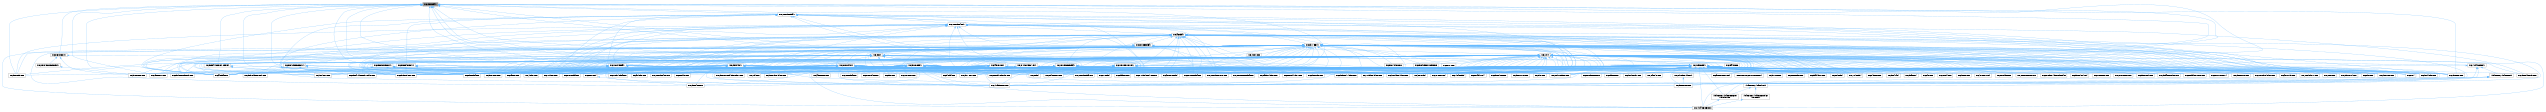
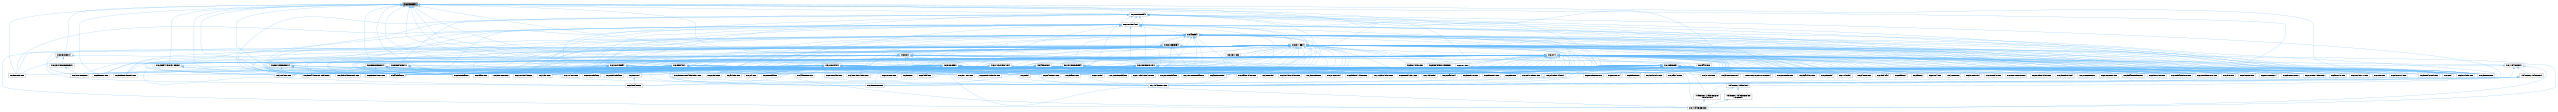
none -> (1614, 75)
(2054, 75) -> (2041, 75)
